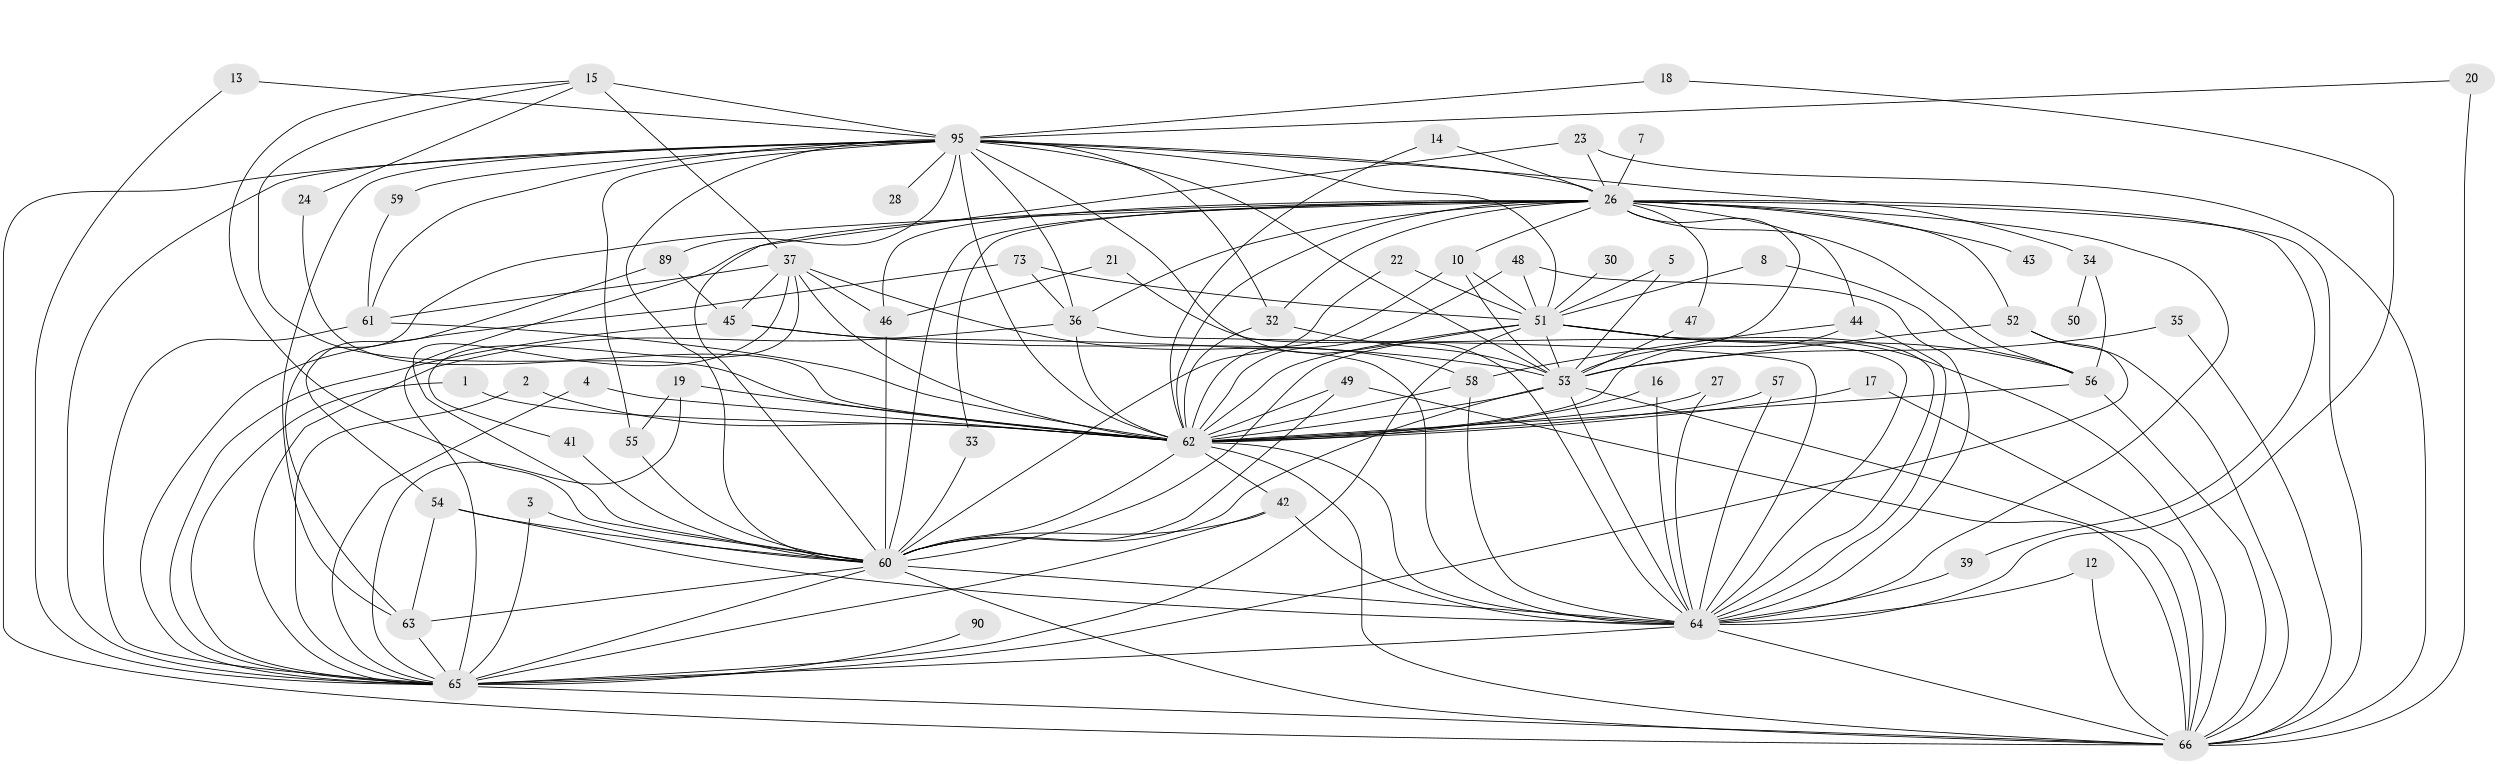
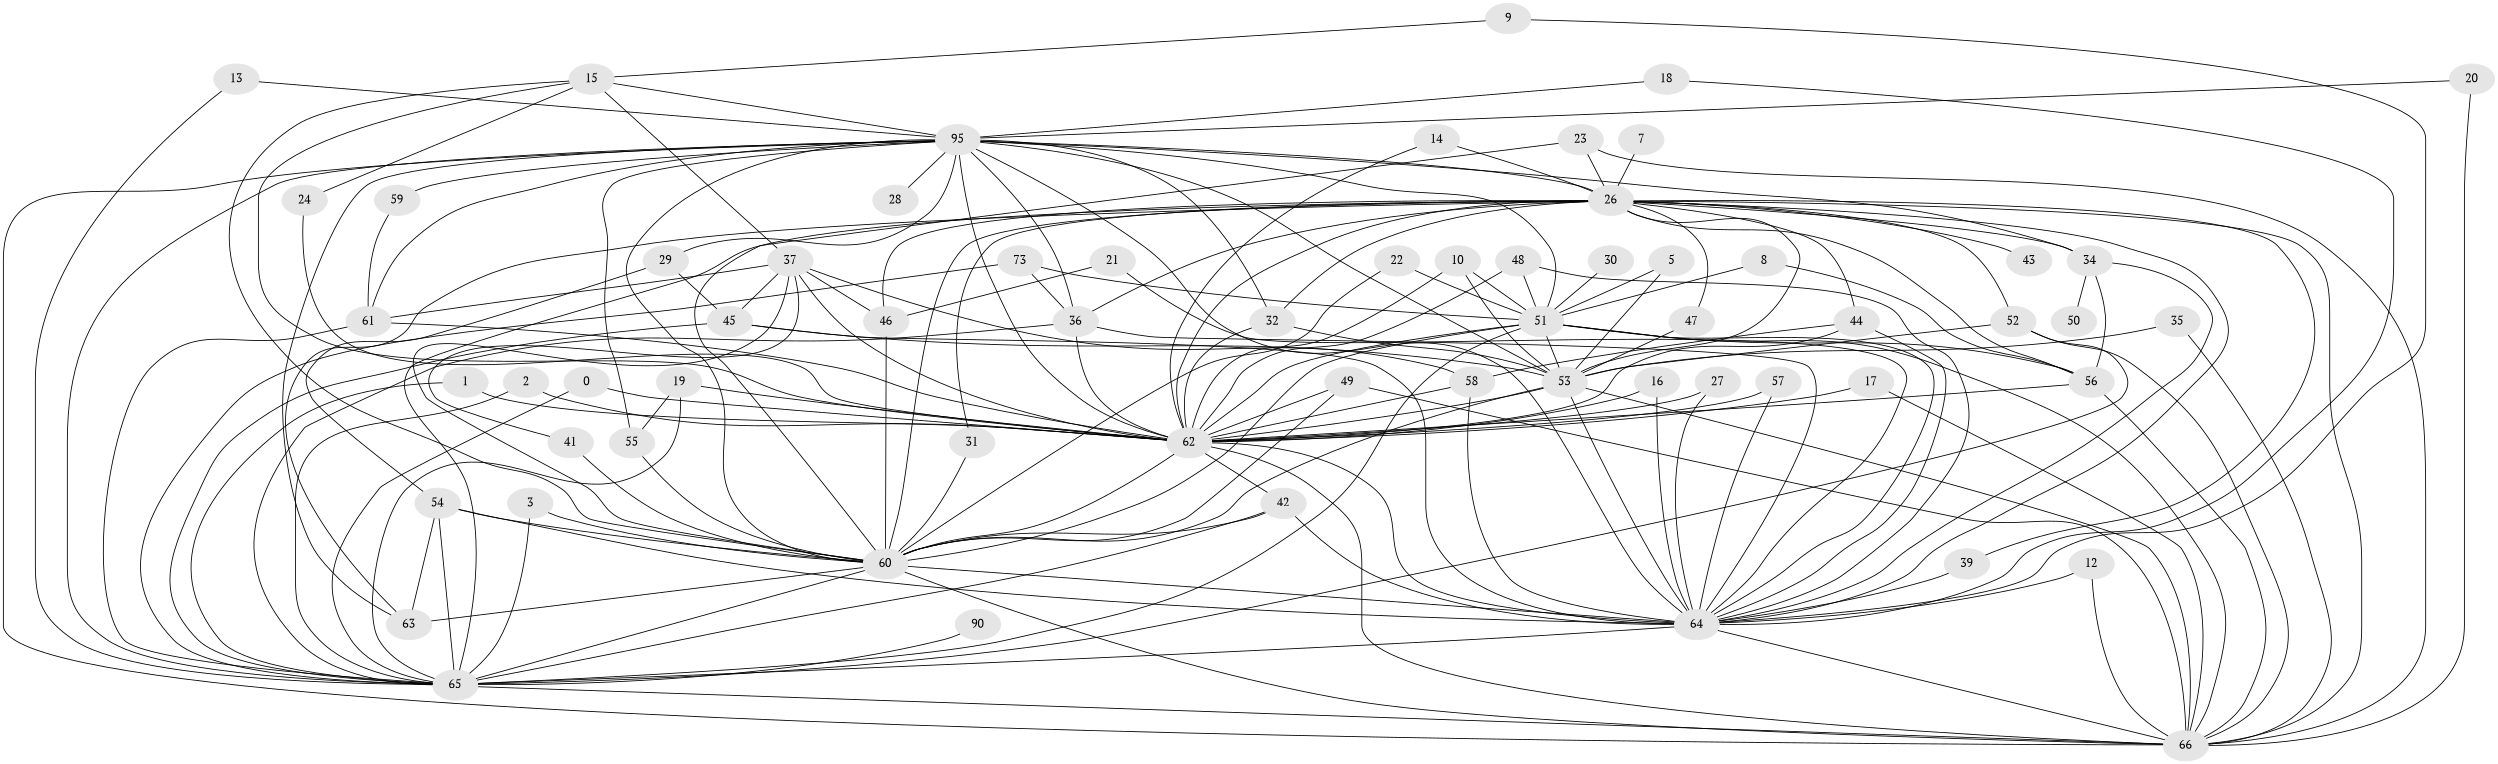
none -> (1508, 19)
(1539, 226) -> (1920, 224)
(666, 261) -> (666, 261)
(587, 382) -> (587, 382)
(972, 443) -> (972, 443)
none -> (2055, 463)
(432, 655) -> (447, 594)
